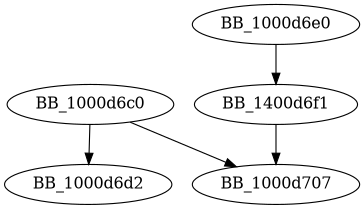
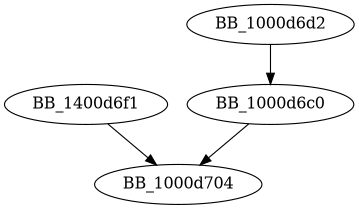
(276, 24) -> none
(89, 139) -> (270, 59)
(276, 184) -> (178, 184)
